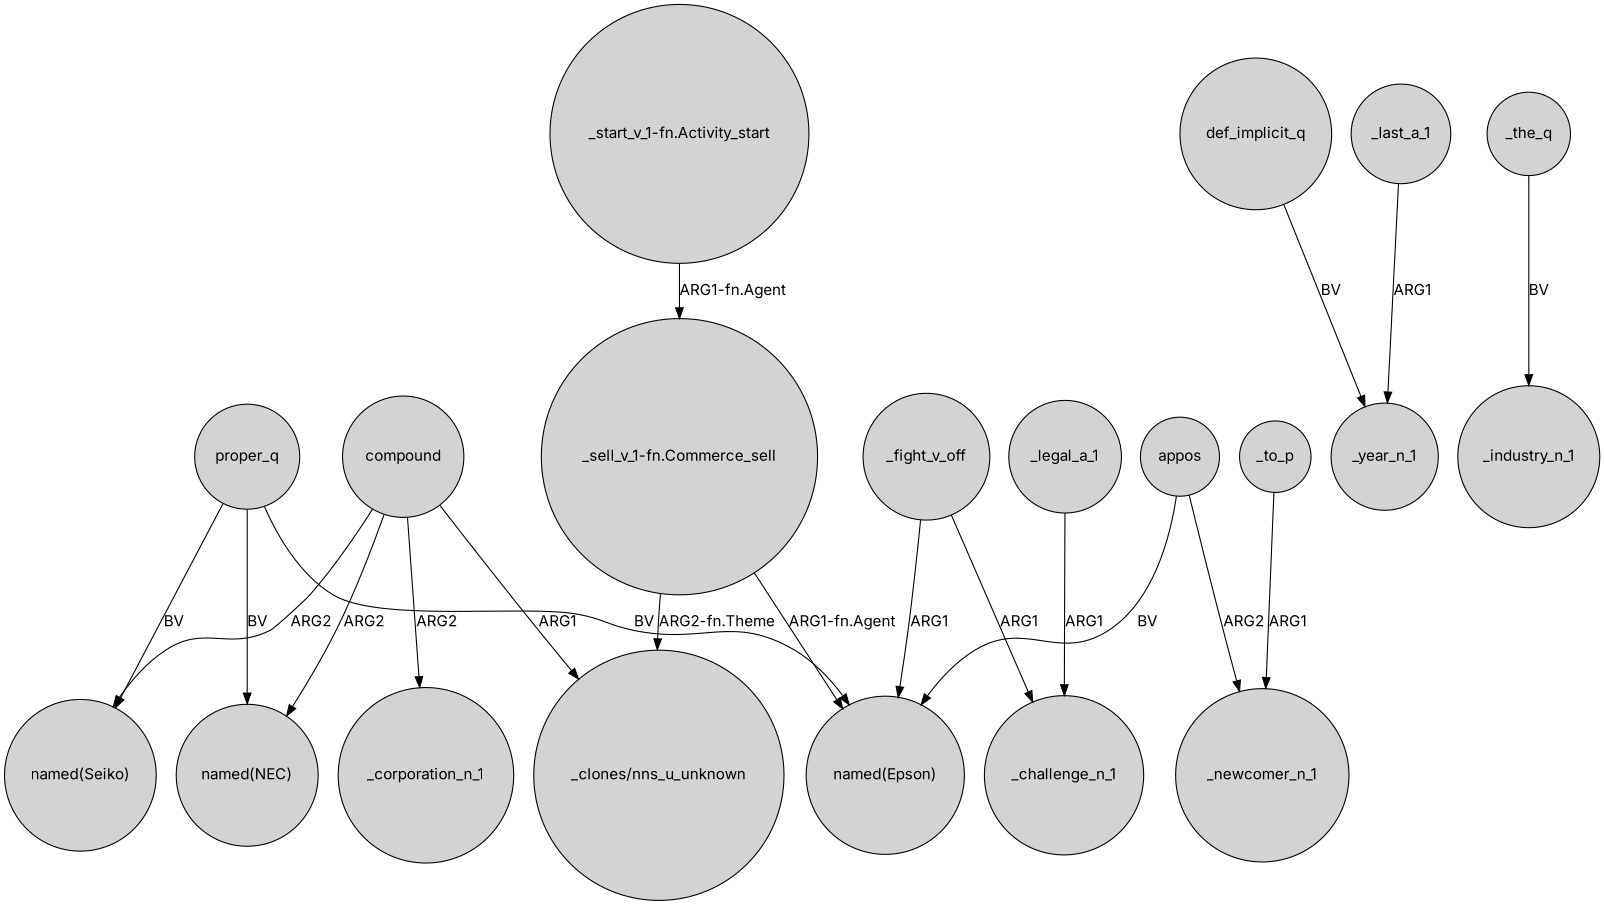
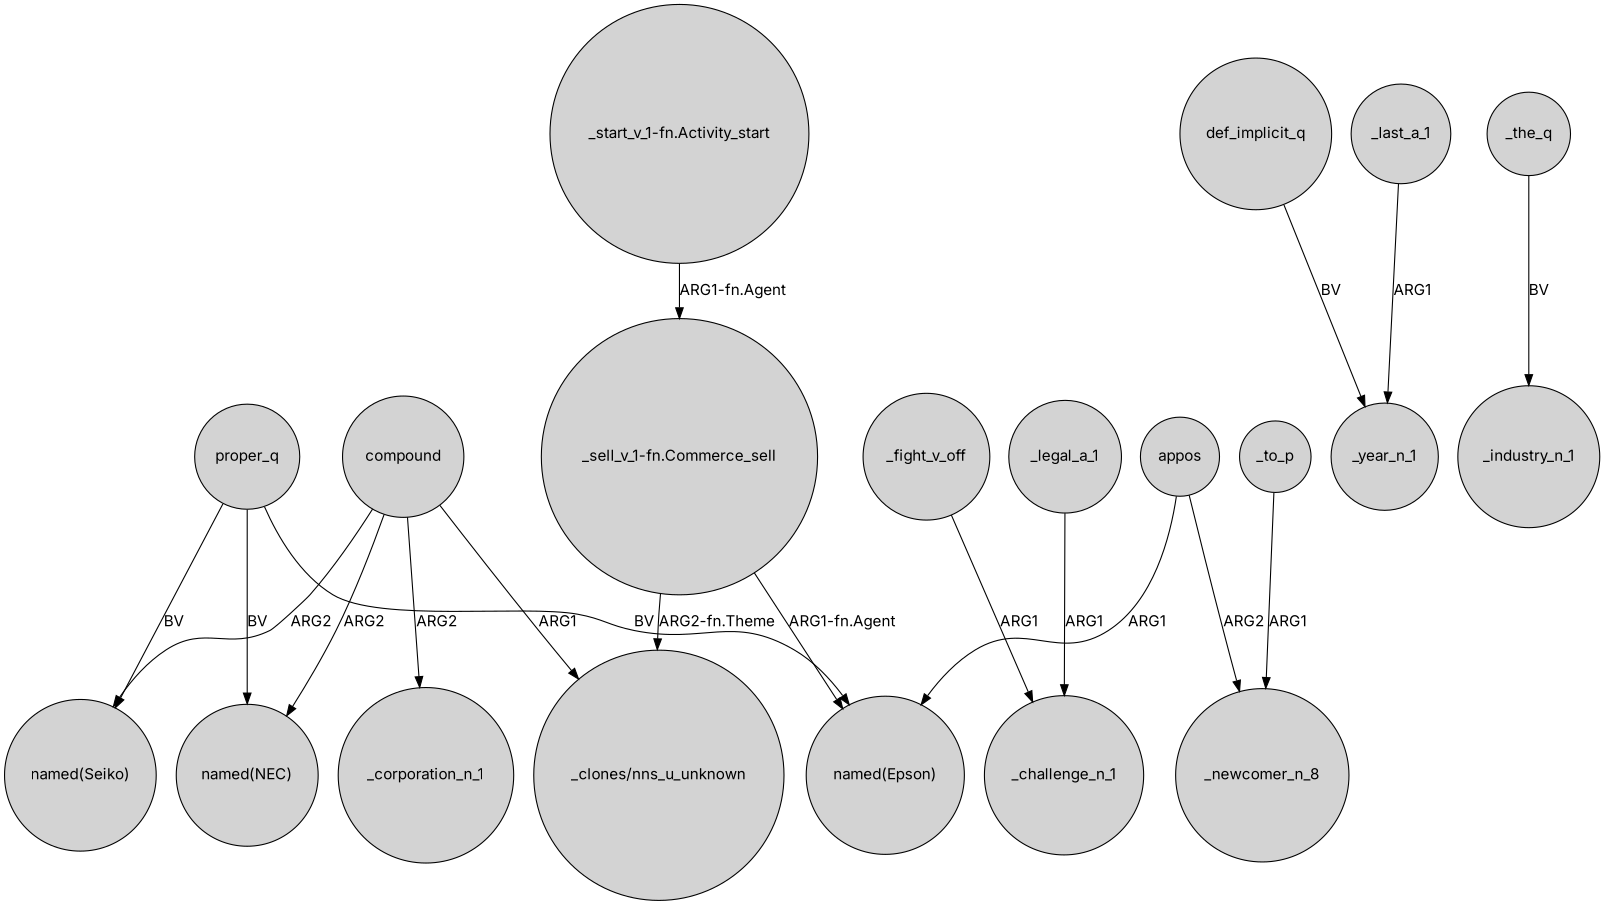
(911, 603) -> none
(1147, 622) -> (1147, 622)
(1262, 775) -> (1262, 775)
